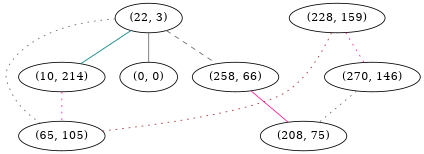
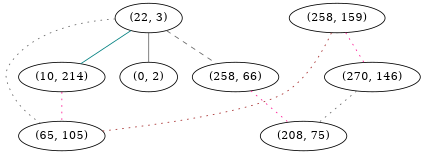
(337, 18) -> (337, 18)
(149, 77) -> (149, 77)
(270, 107) -> (270, 107)
